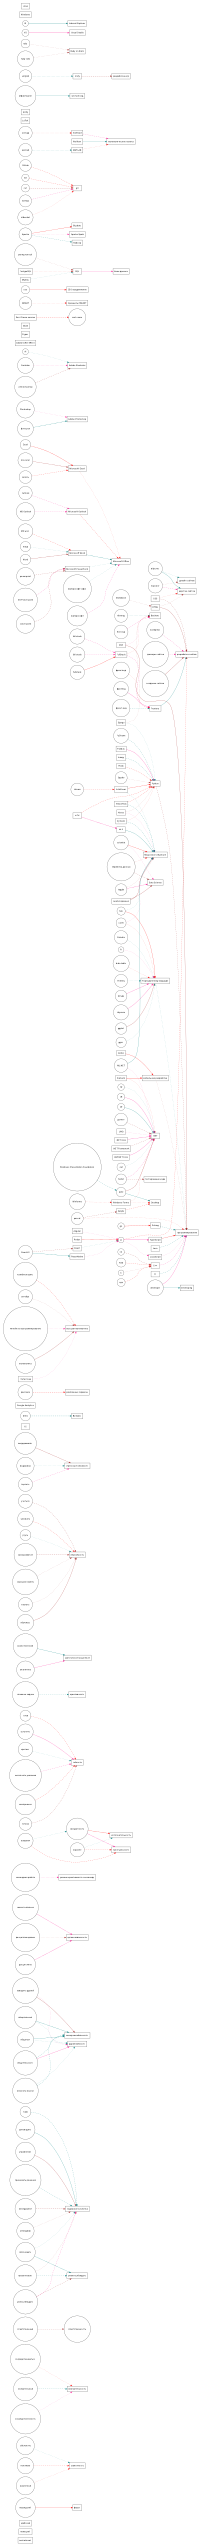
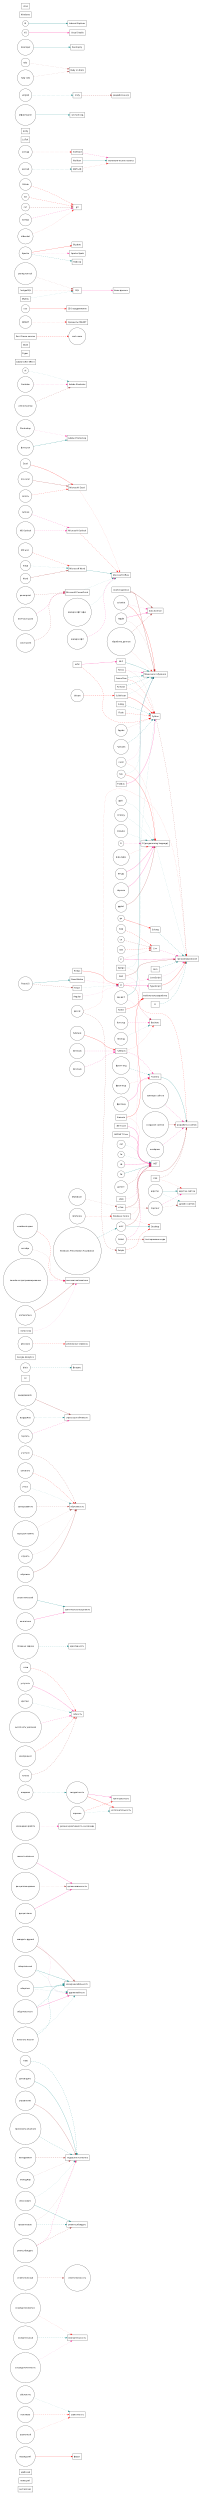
(171, 602) -> (136, 1208)
(121, 1149) -> none
(178, 1263) -> (149, 959)
(72, 1862) -> none
